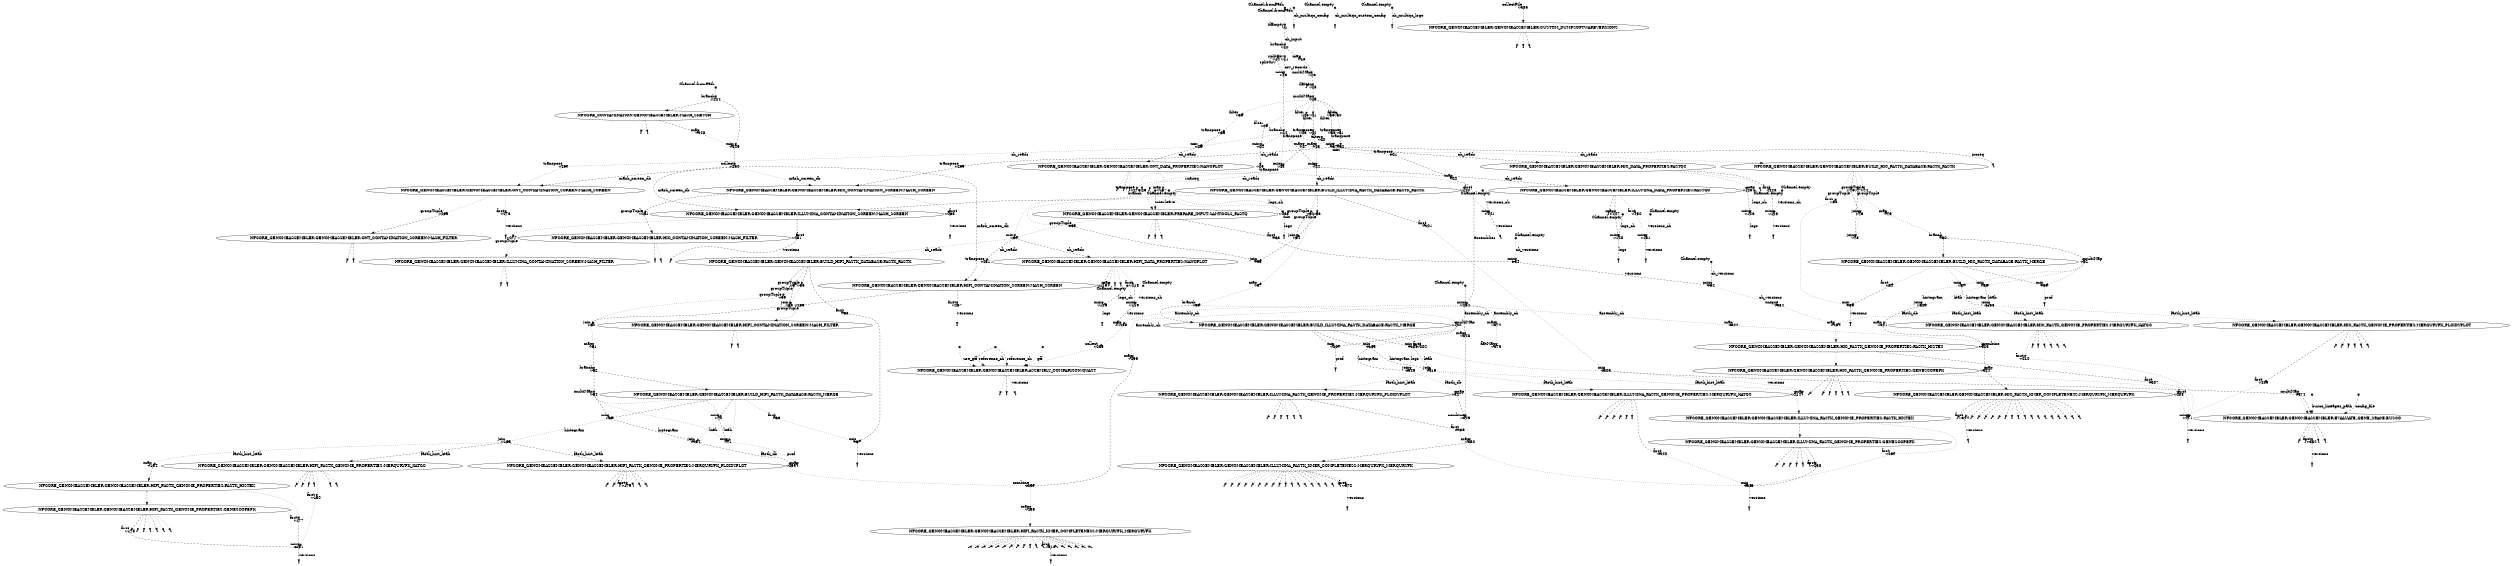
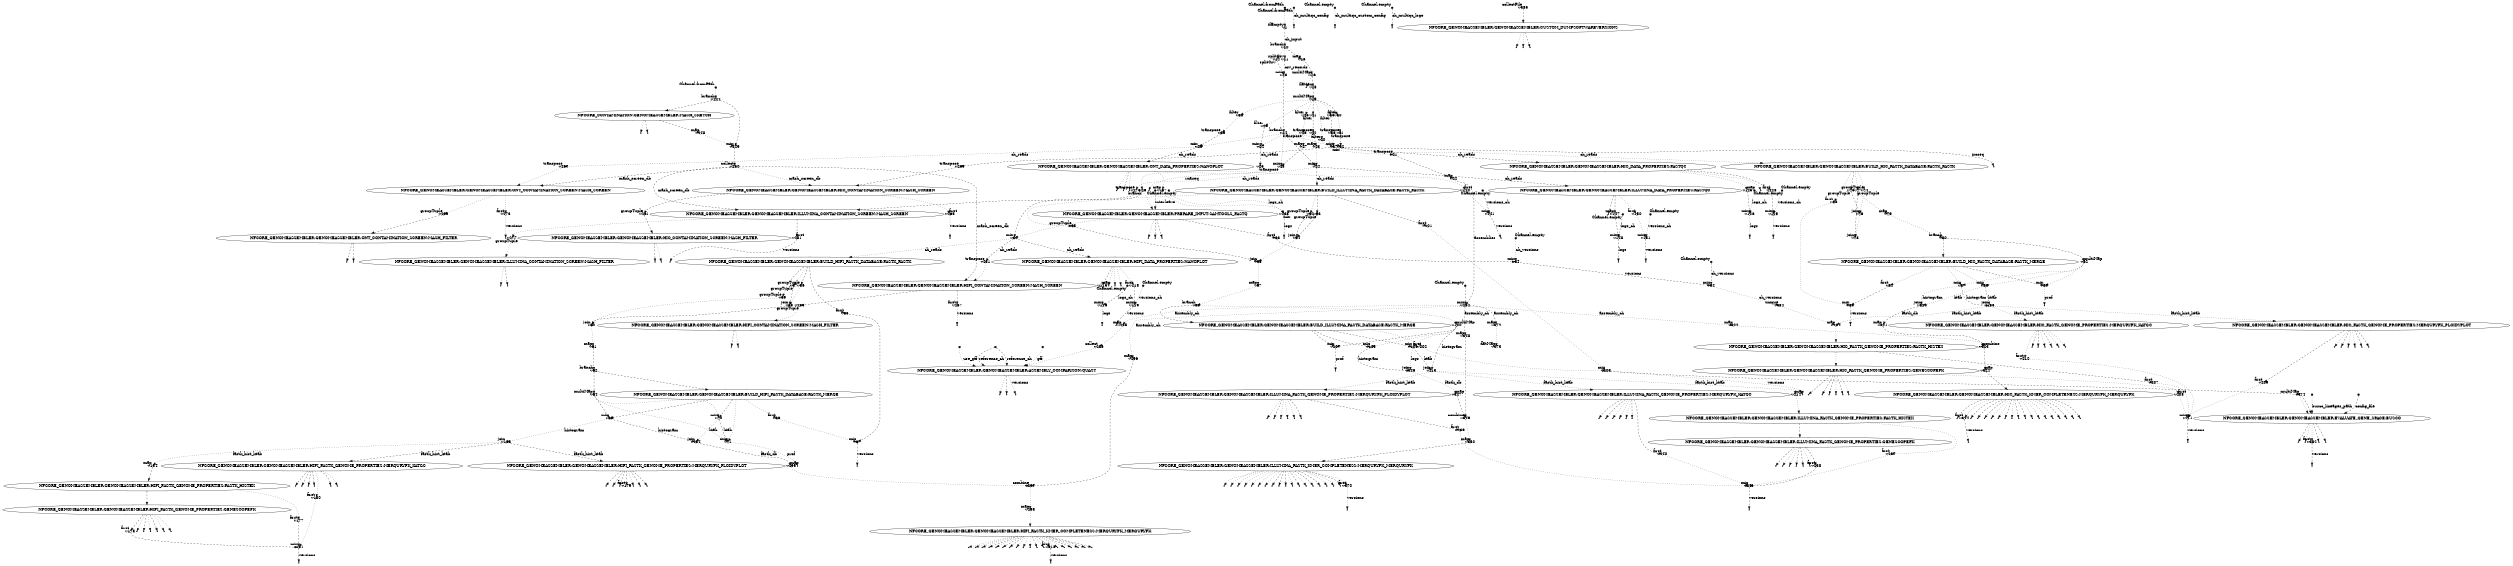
(1041, 202) -> (1041, 202)
(1279, 249) -> (1279, 249)
(1292, 254) -> (1258, 272)
(1398, 364) -> (1440, 344)
